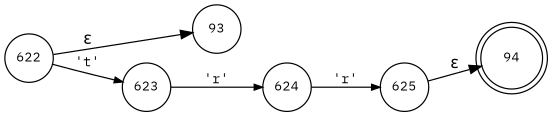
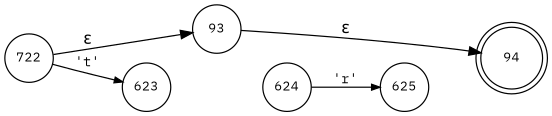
(29, 58) -> (29, 58)
(449, 75) -> (355, 39)
(212, 87) -> none
